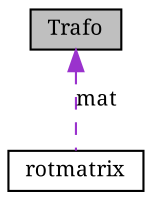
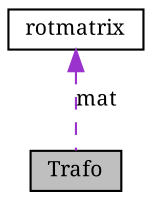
(76, 111) -> (76, 111)
